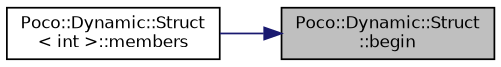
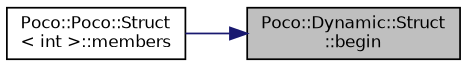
(113, 33) -> (96, 33)
